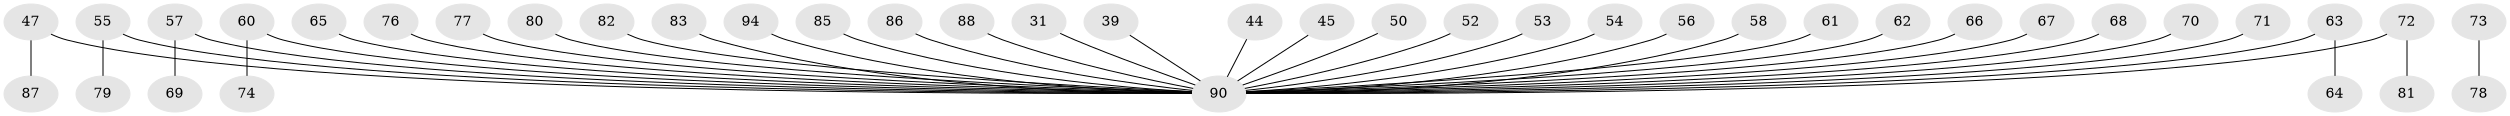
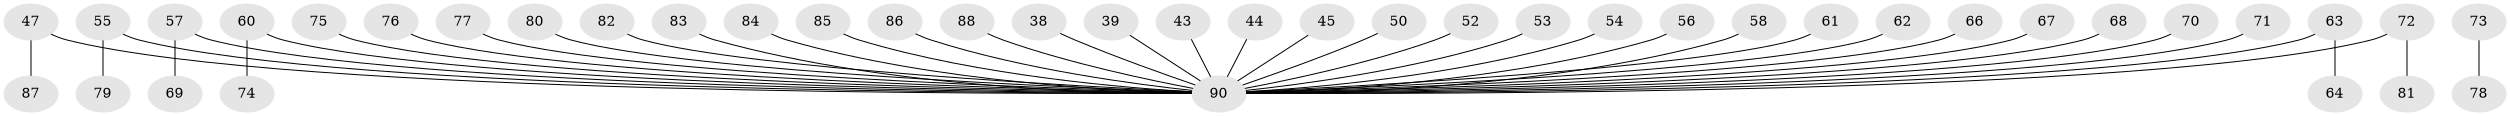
(319, 22) -> (319, 22)
(751, 22) -> (751, 22)
(1039, 22) -> (1039, 22)
none -> (1183, 22)
